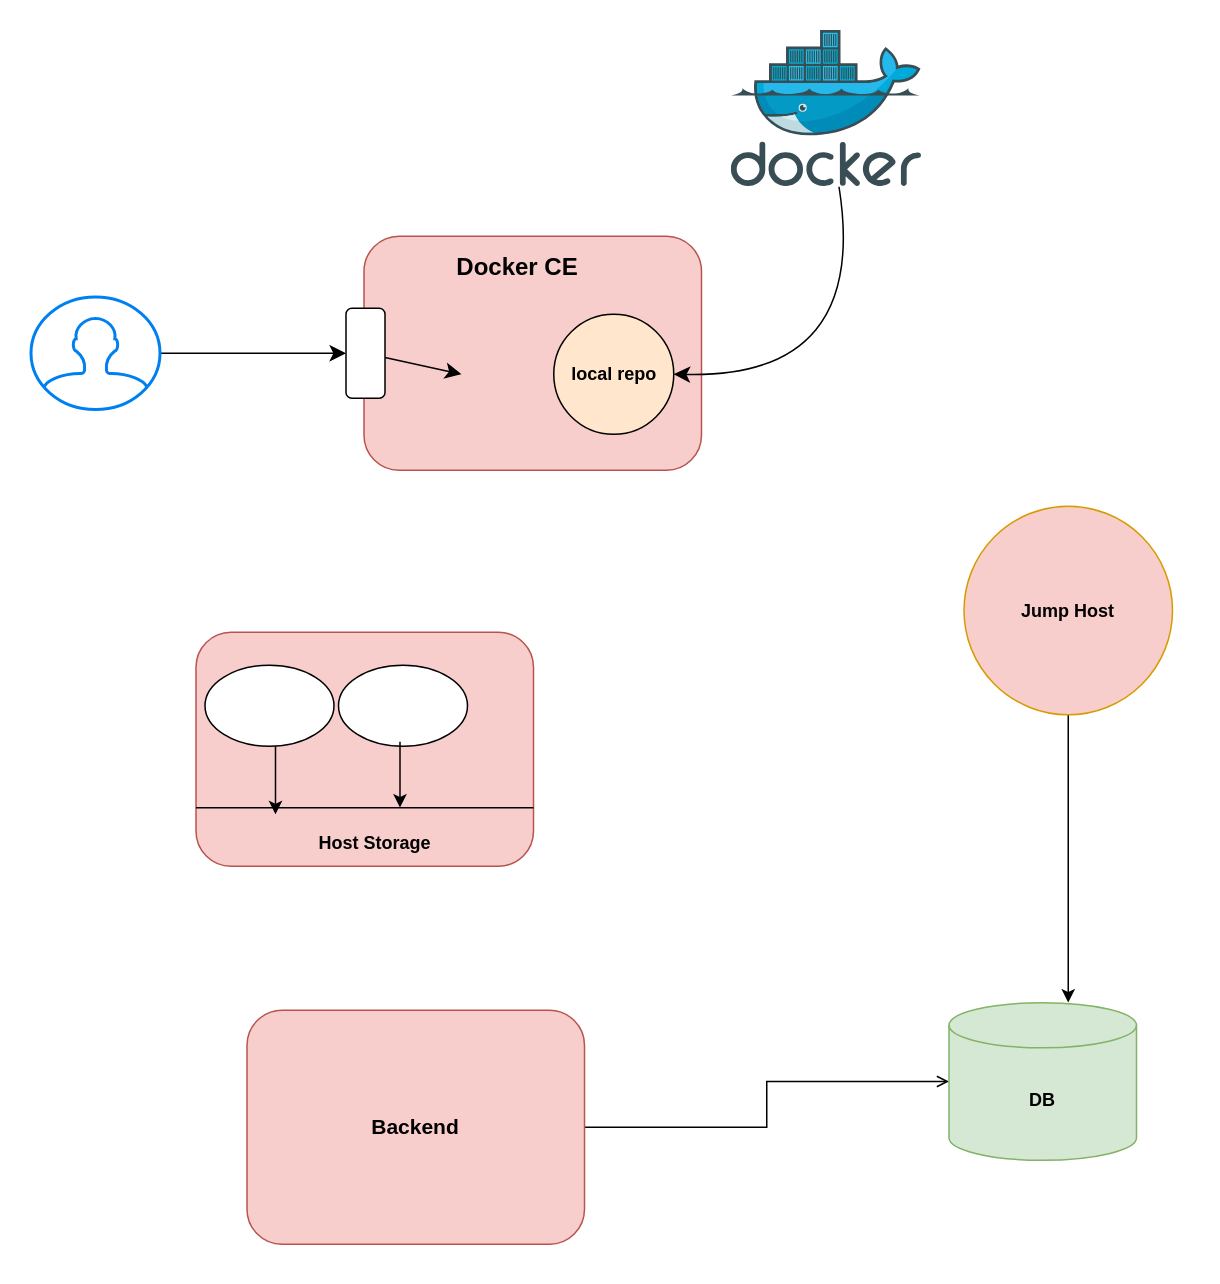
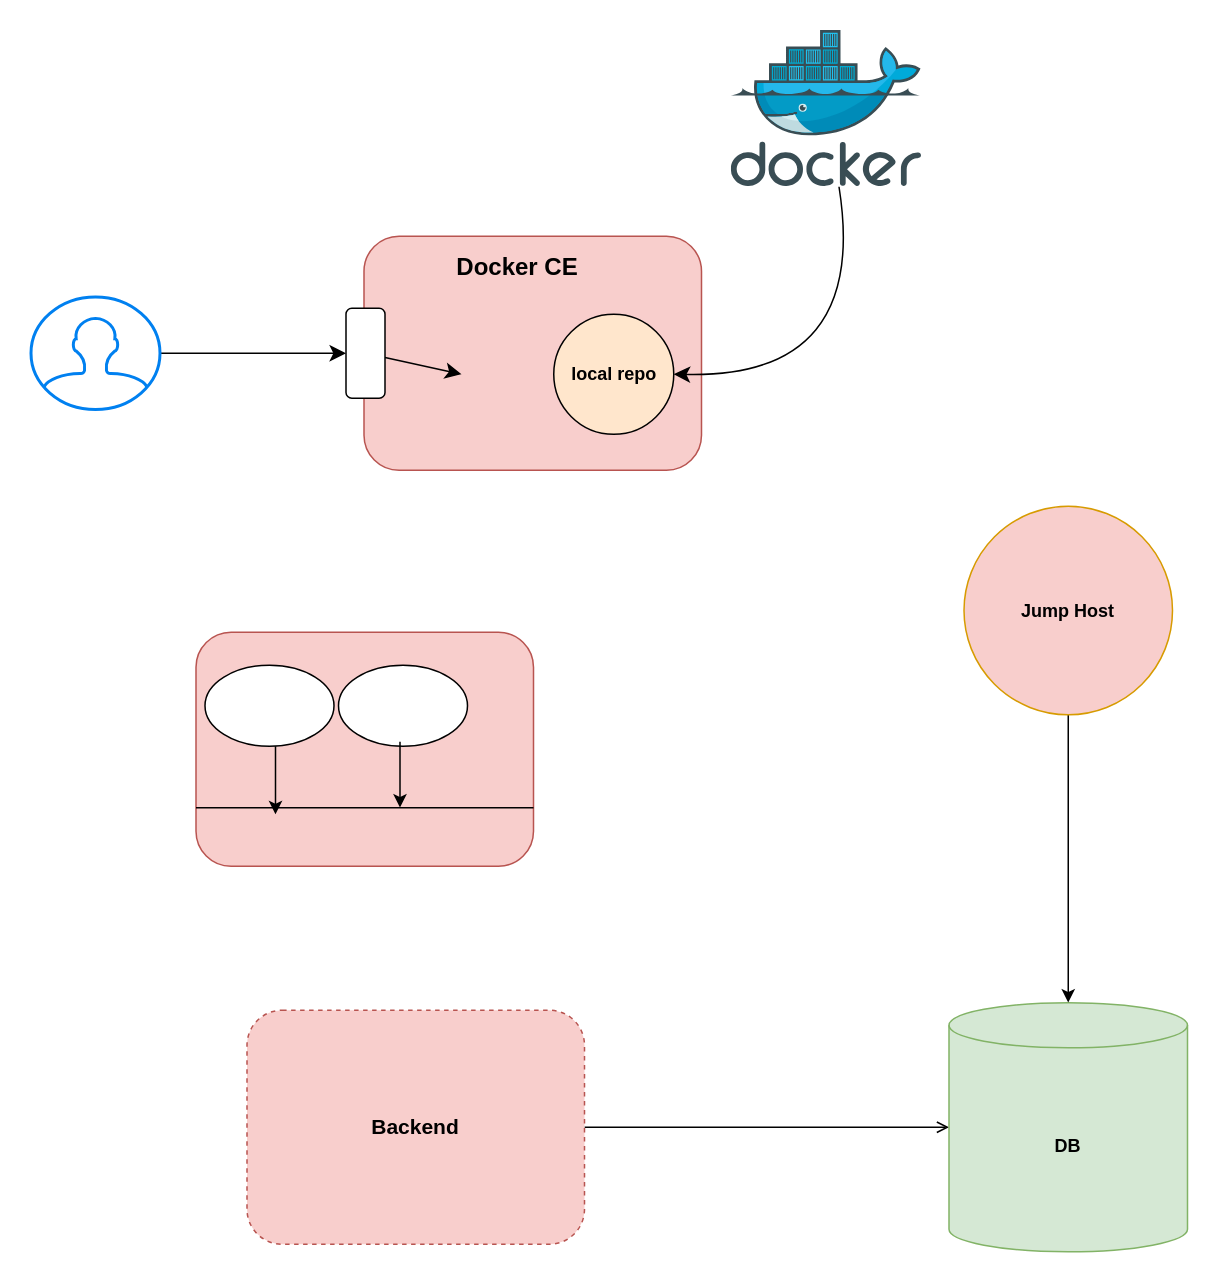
(374, 844) -> none
(1043, 1082) -> (1068, 1127)
(416, 1127) -> (416, 1127)
